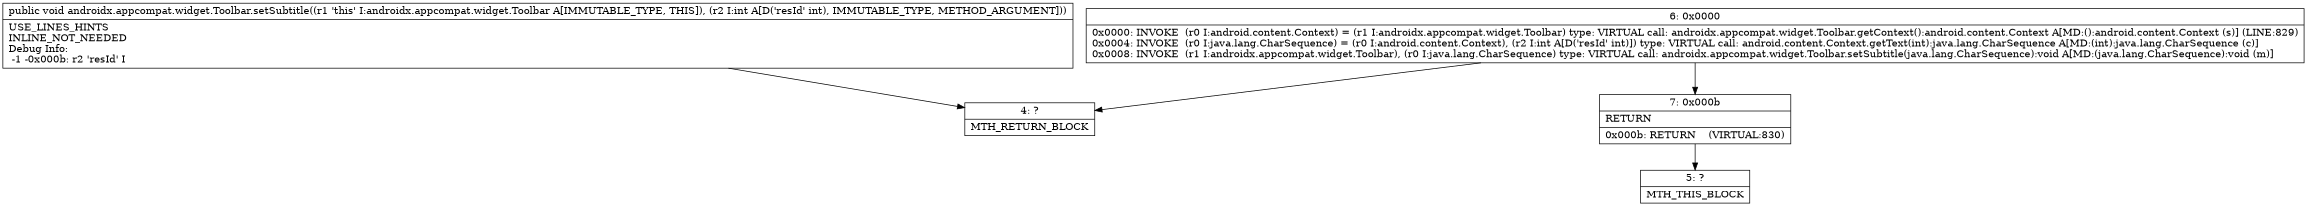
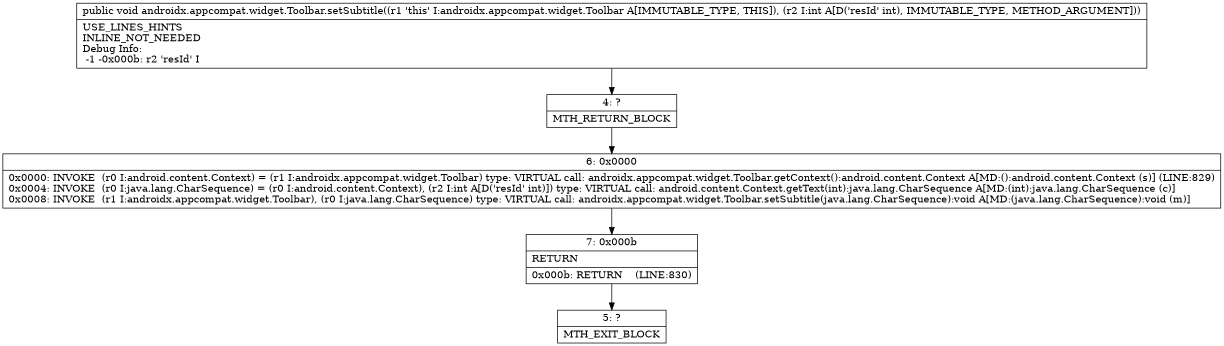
(1291, 86) -> (612, 137)
(1695, 135) -> (612, 275)
(1695, 195) -> (612, 334)
